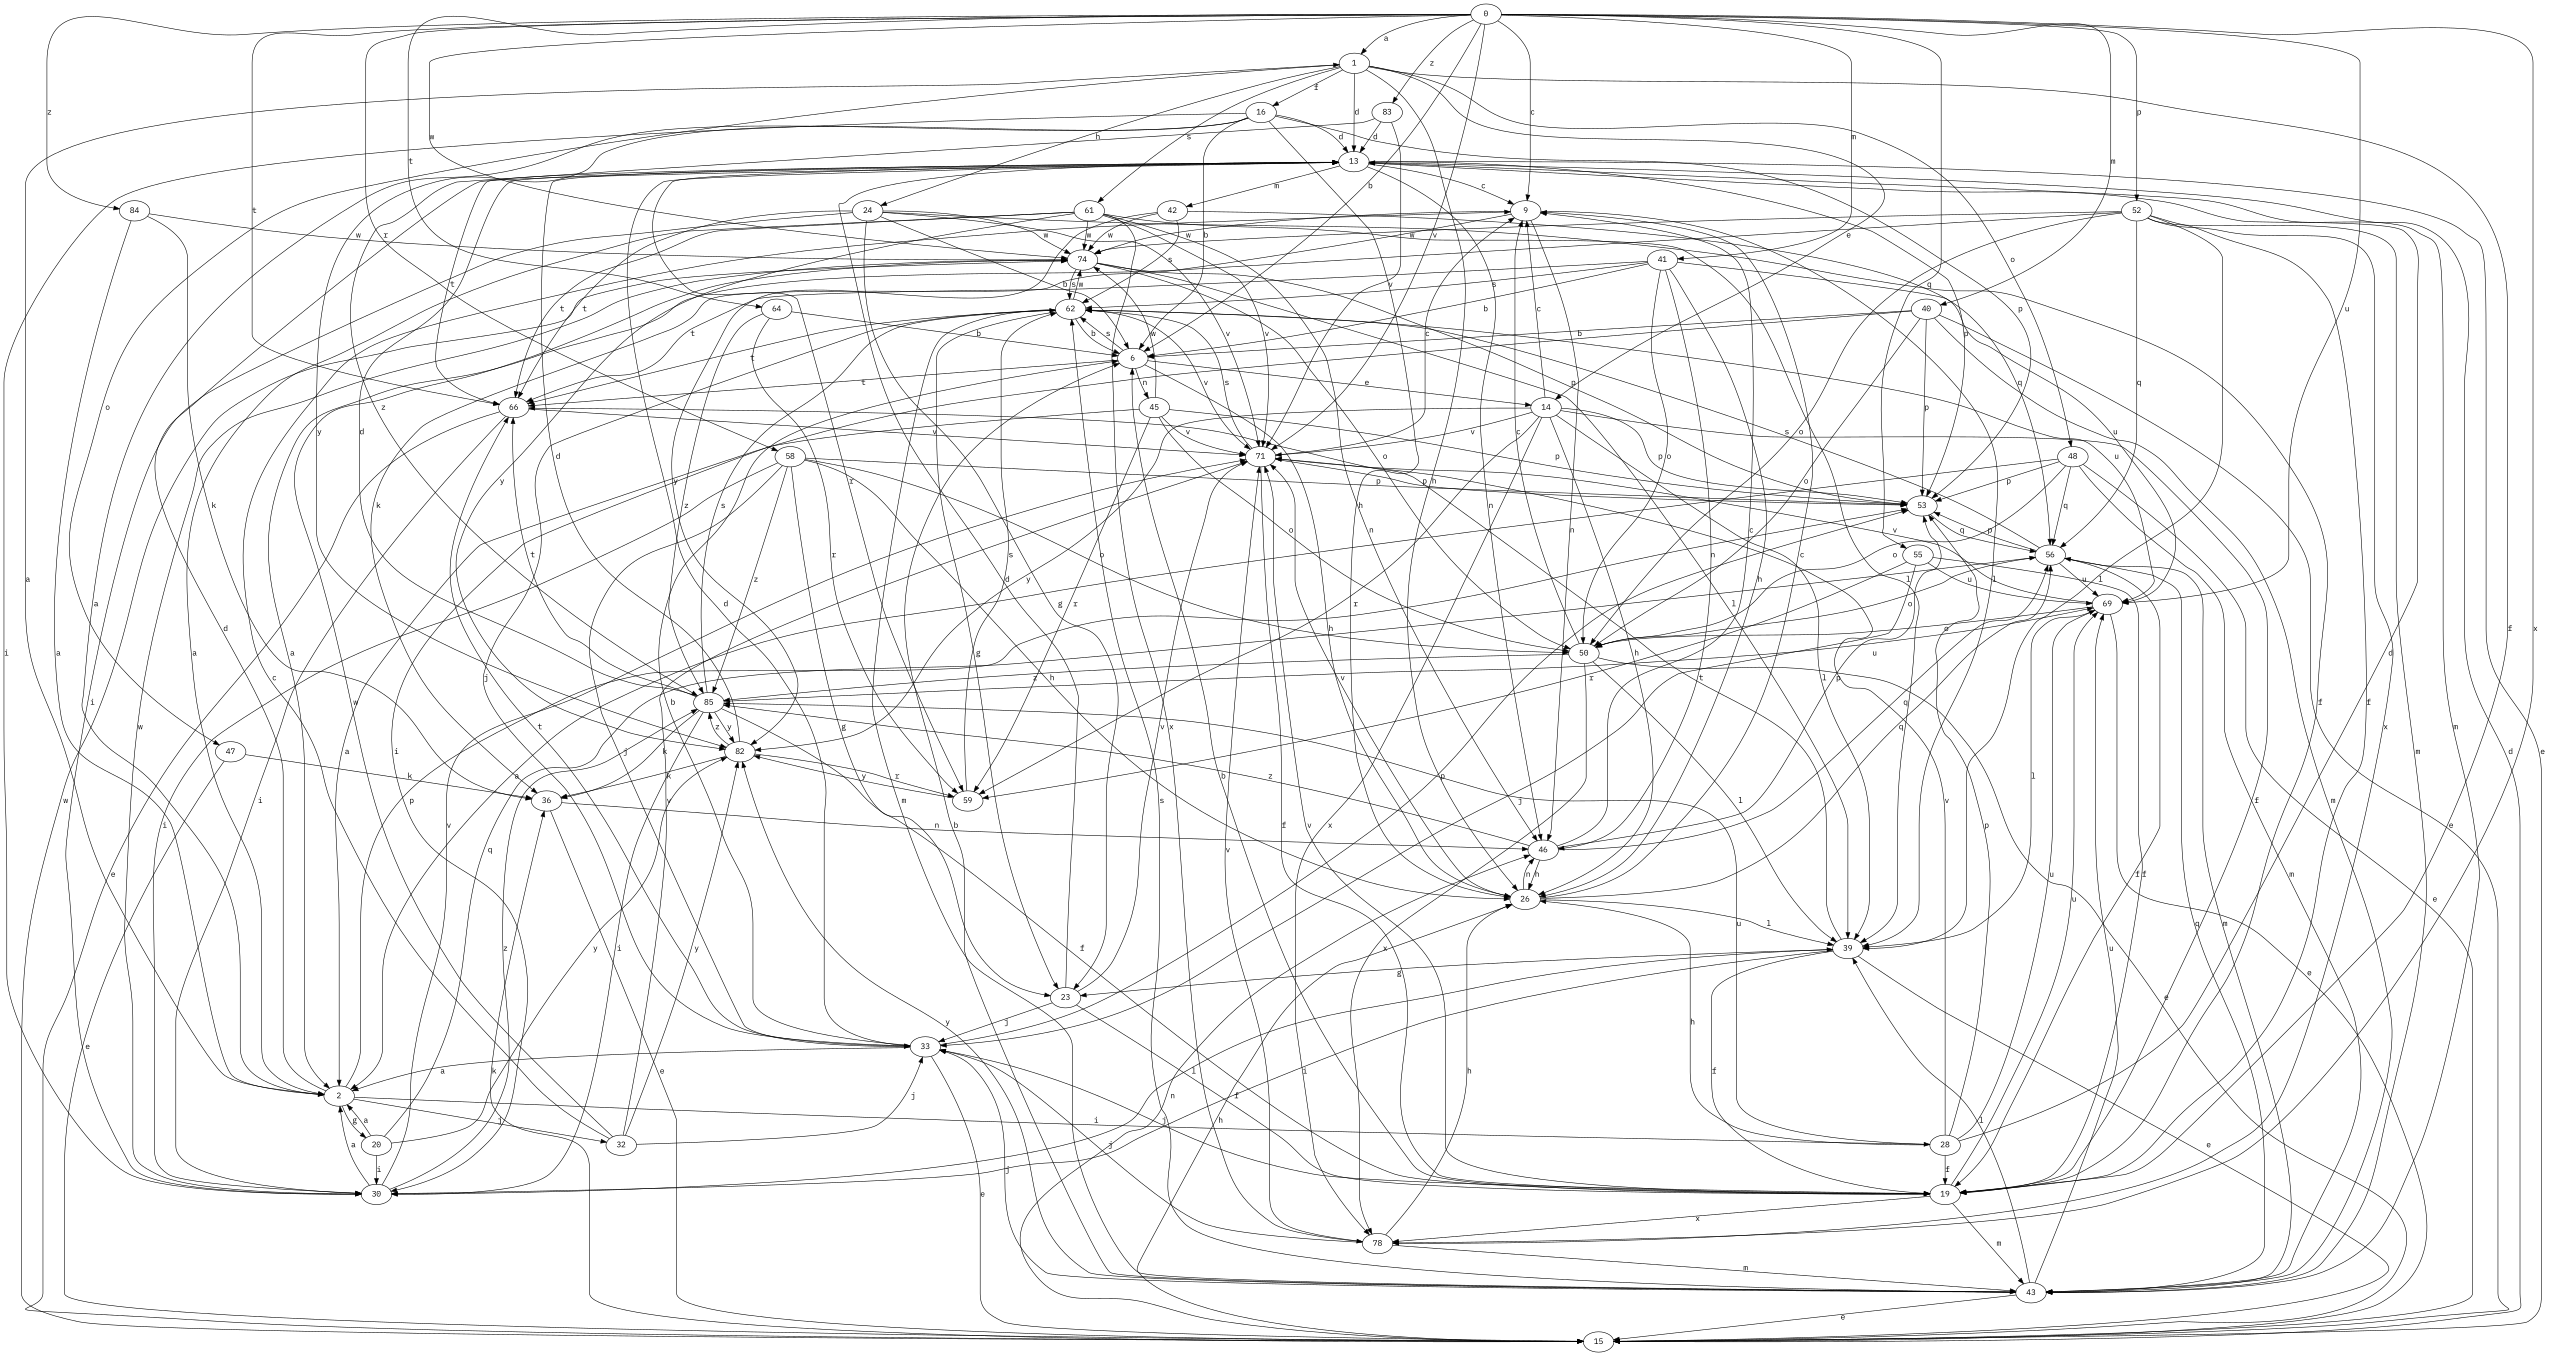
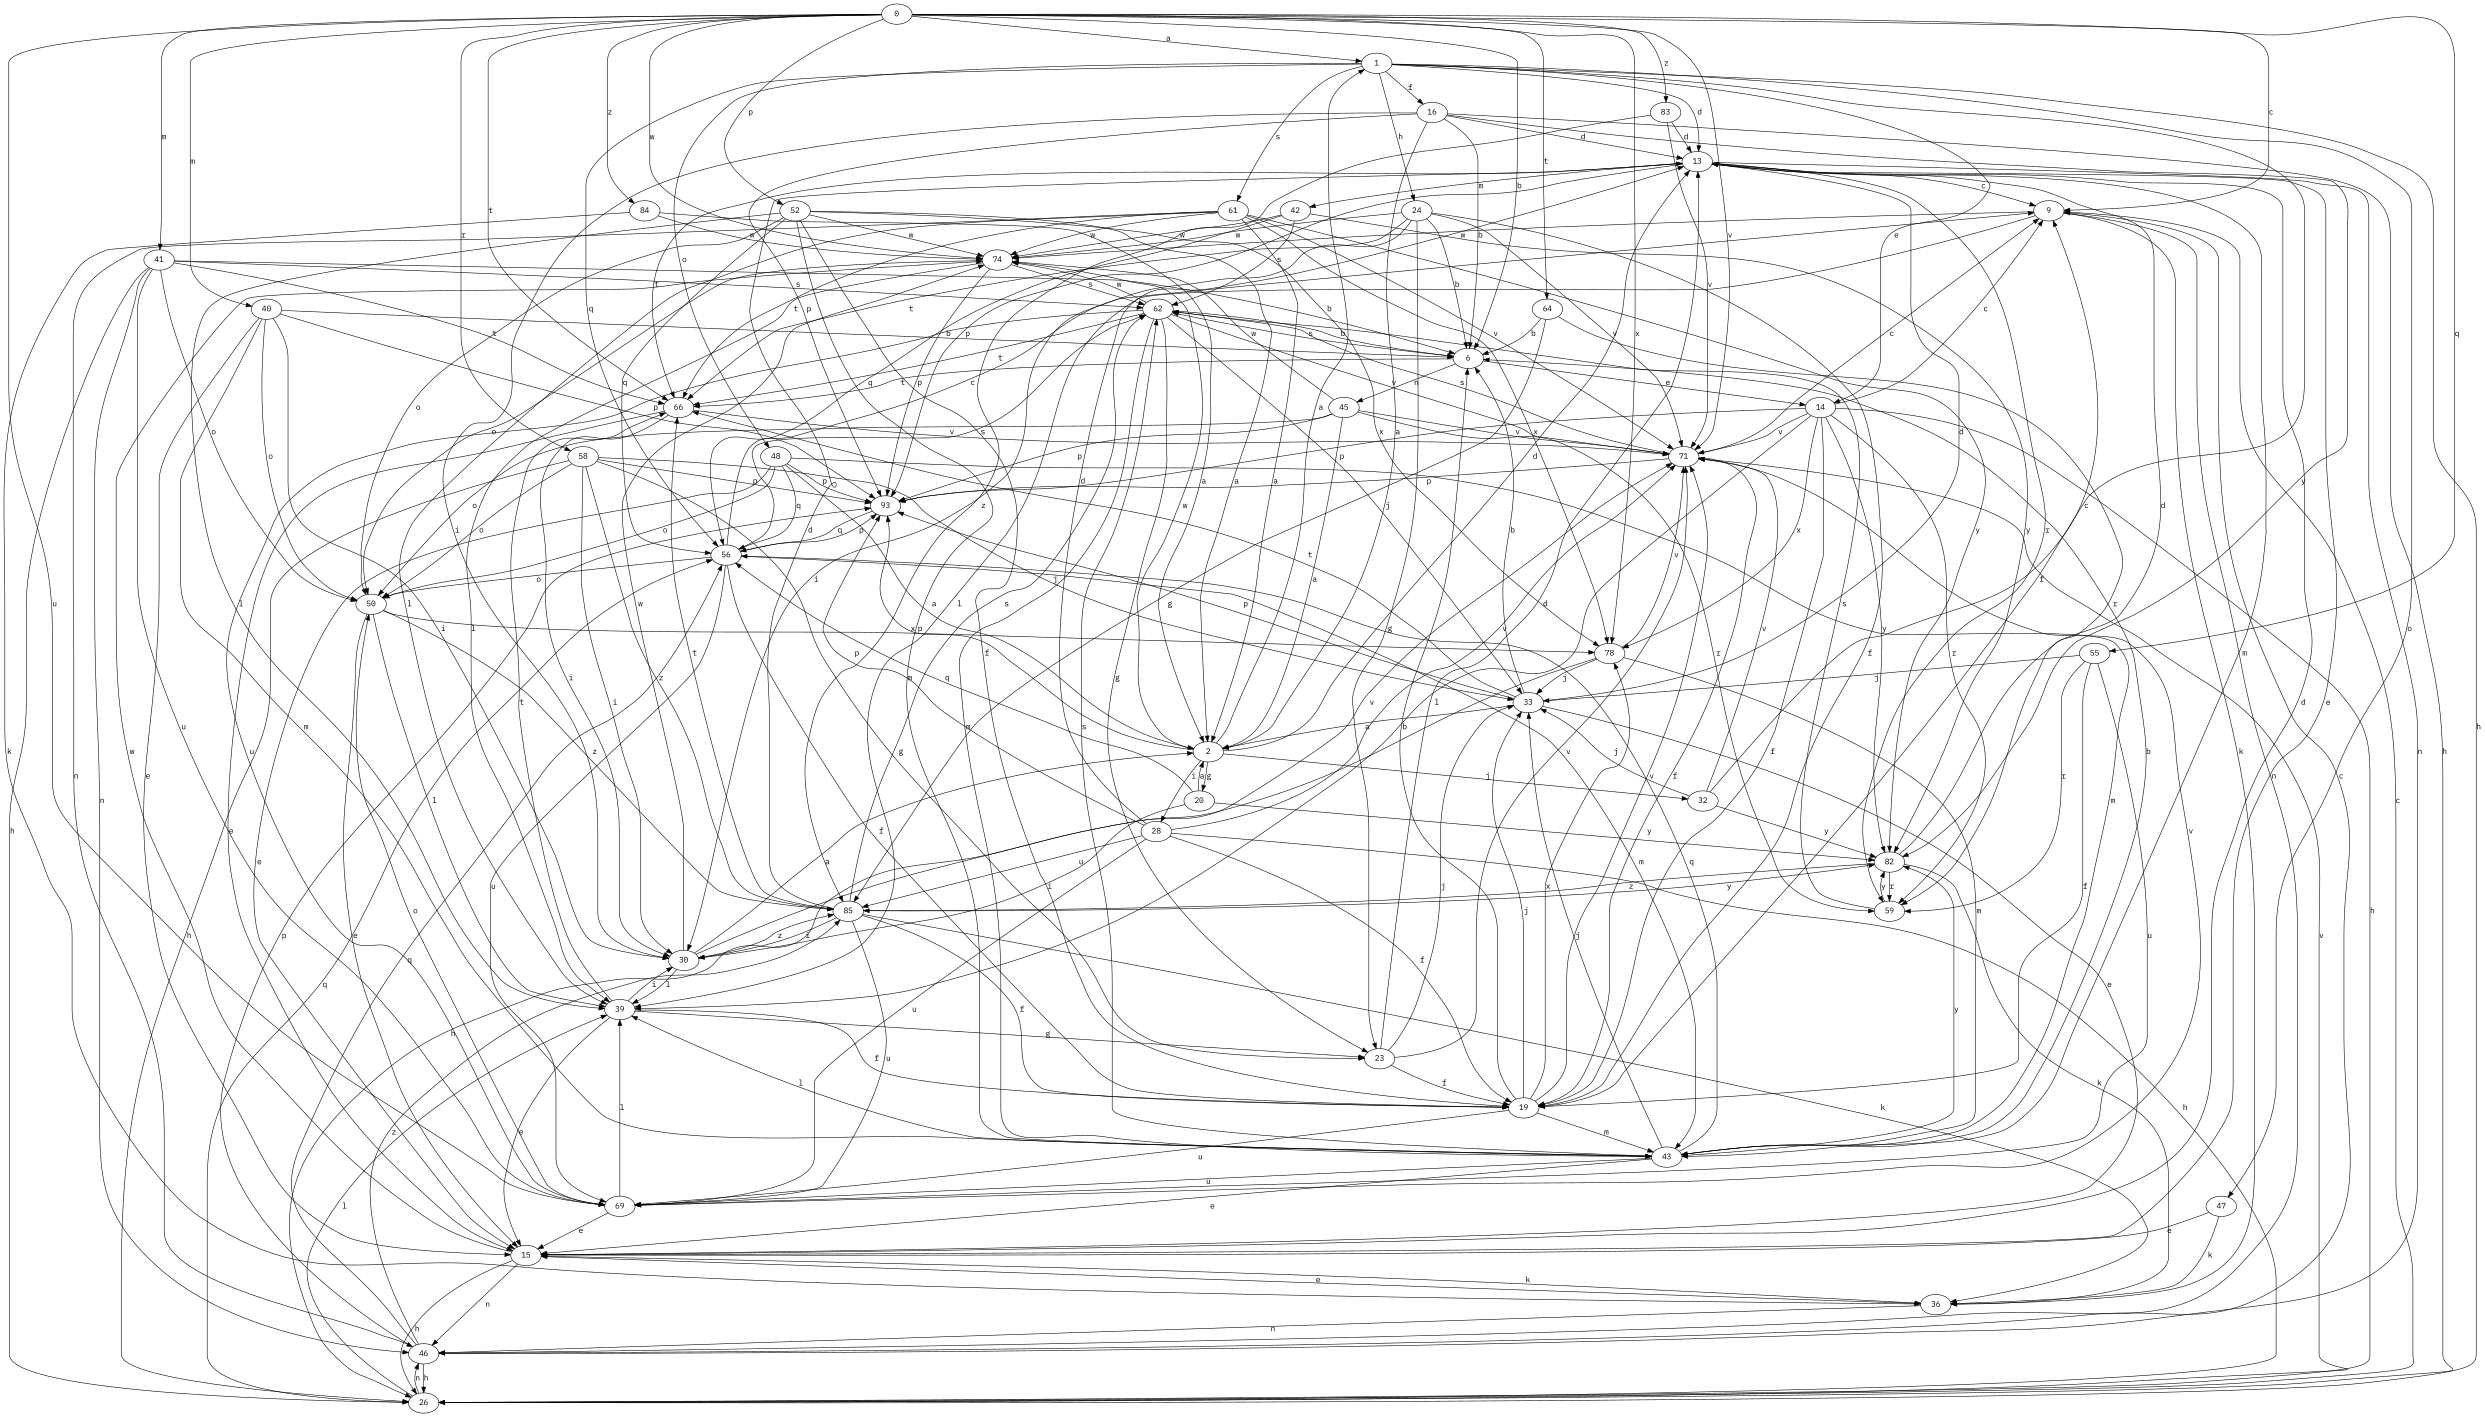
none -> (760, 83)
(306, 440) -> (1195, 458)
(1518, 450) -> (1323, 279)
(687, 506) -> (1170, 604)
(1922, 506) -> (886, 506)
(1327, 623) -> none
